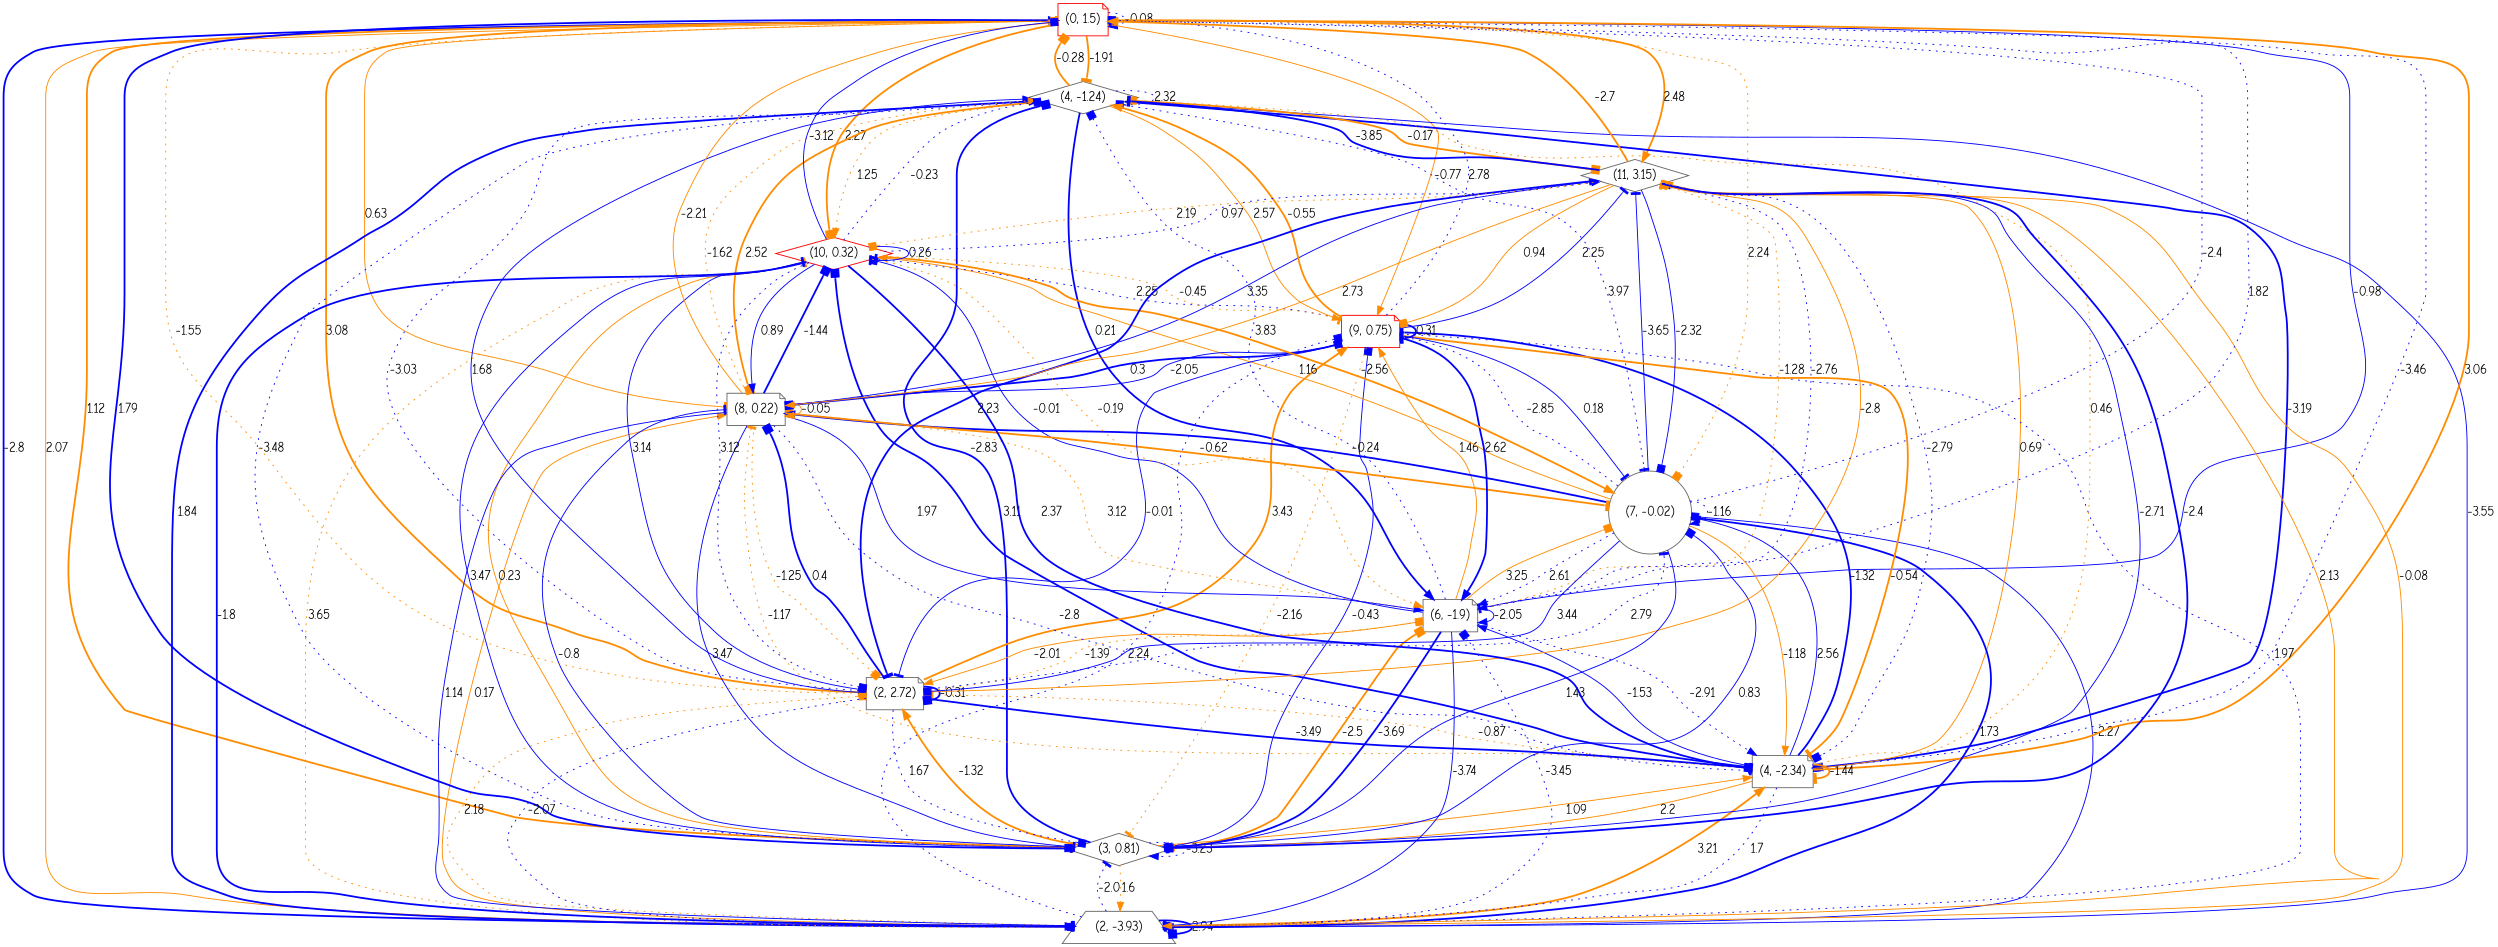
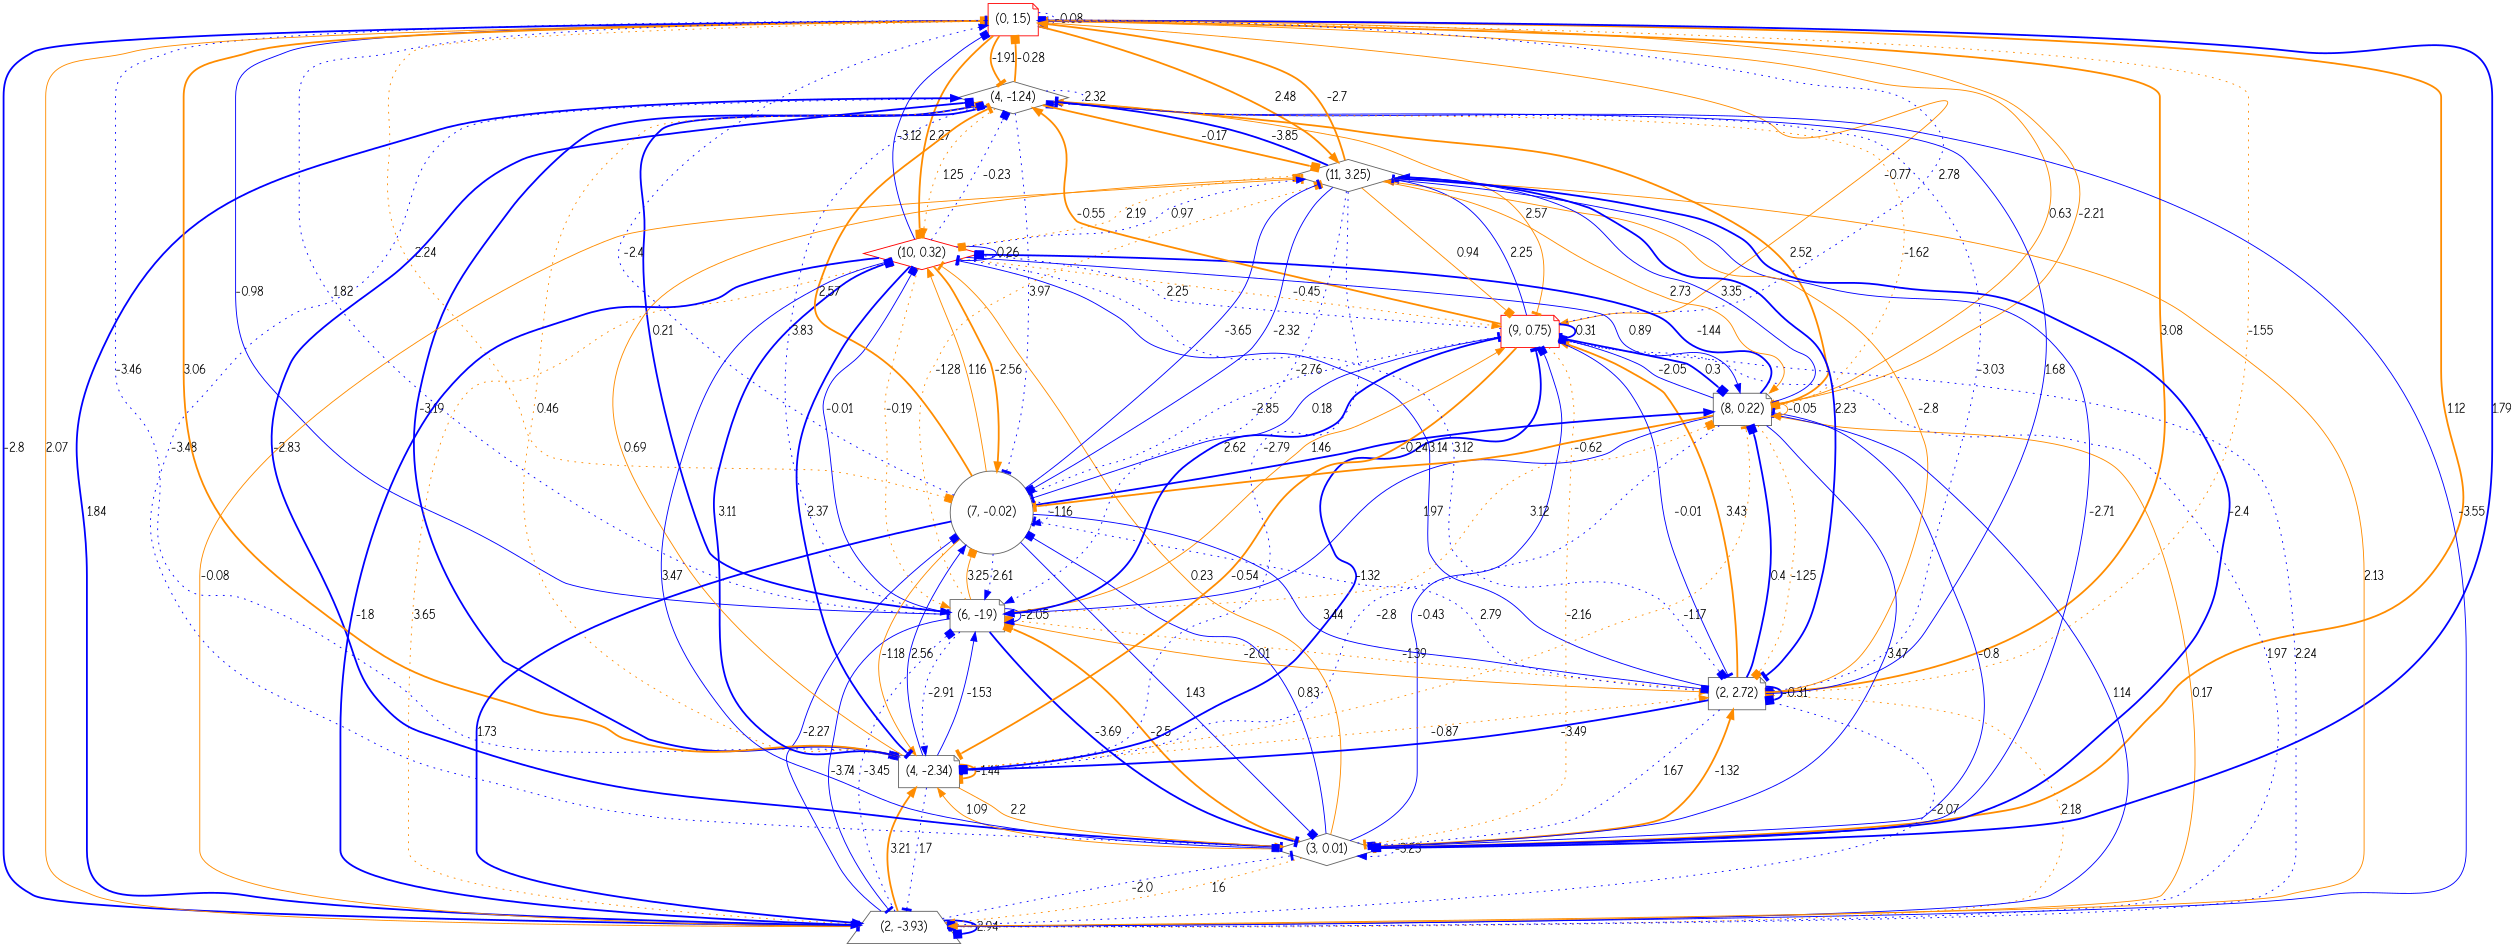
(1635, 176) -> (1348, 176)
none -> (817, 314)
(1119, 850) -> (1327, 850)
